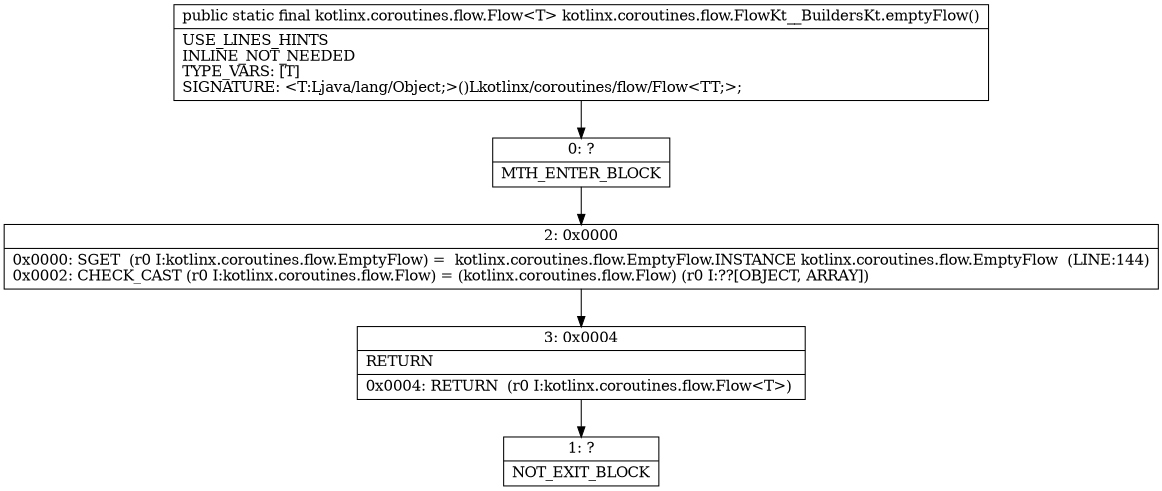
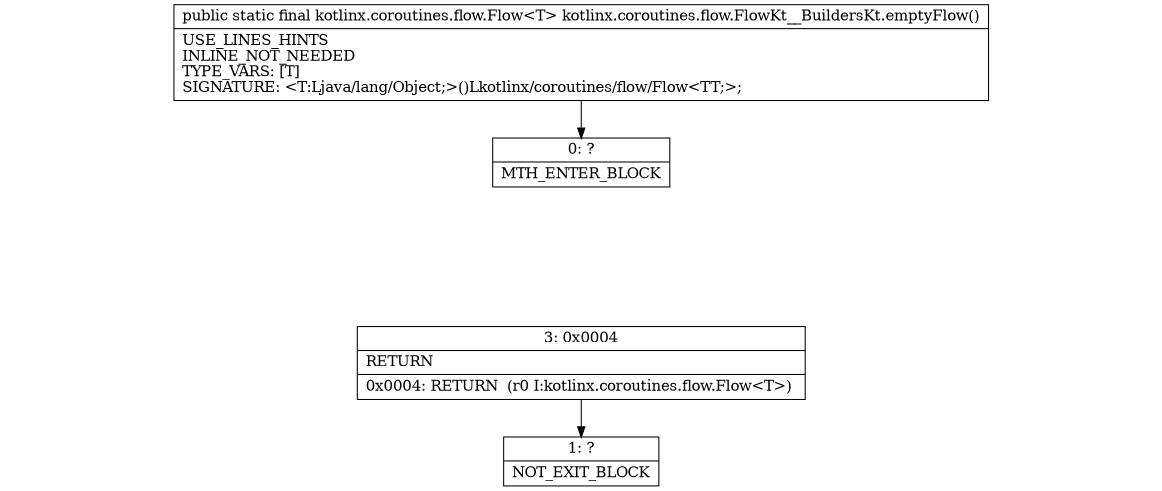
(581, 257) -> none
